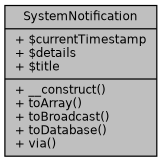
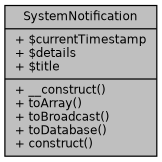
(36, 144) -> (54, 144)
